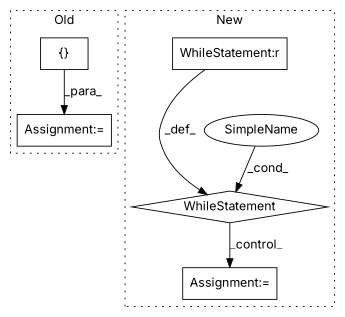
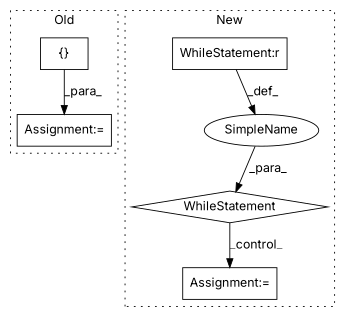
(160, 129) -> (244, 88)
(268, 169) -> (268, 169)
